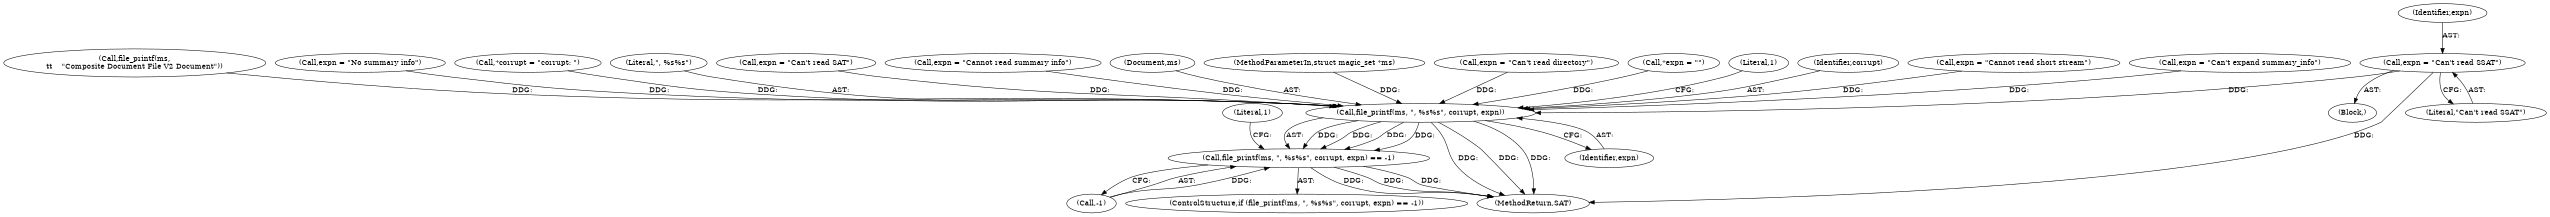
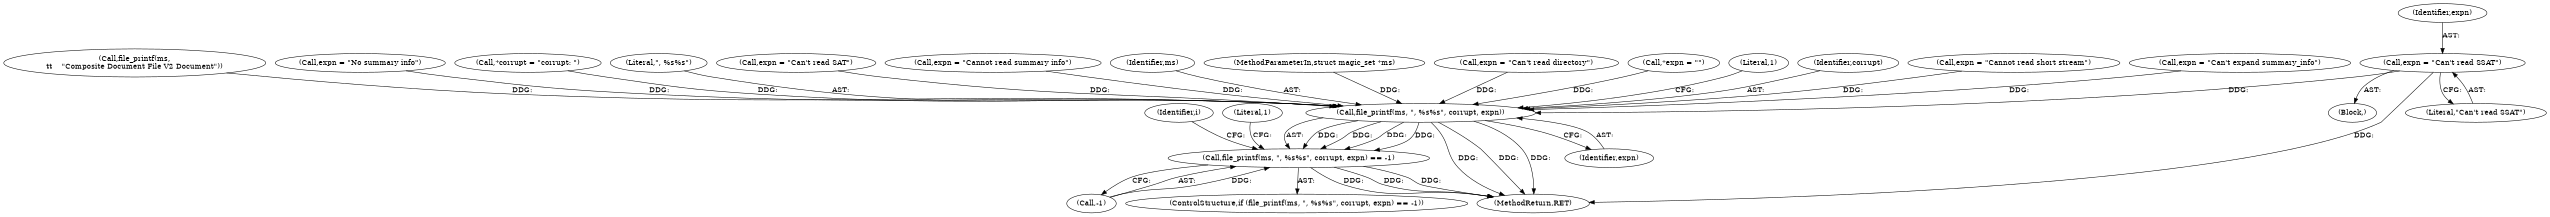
(1152, 63) -> (1152, 63)
none -> (1179, 113)
(1533, 204) -> (1533, 204)
